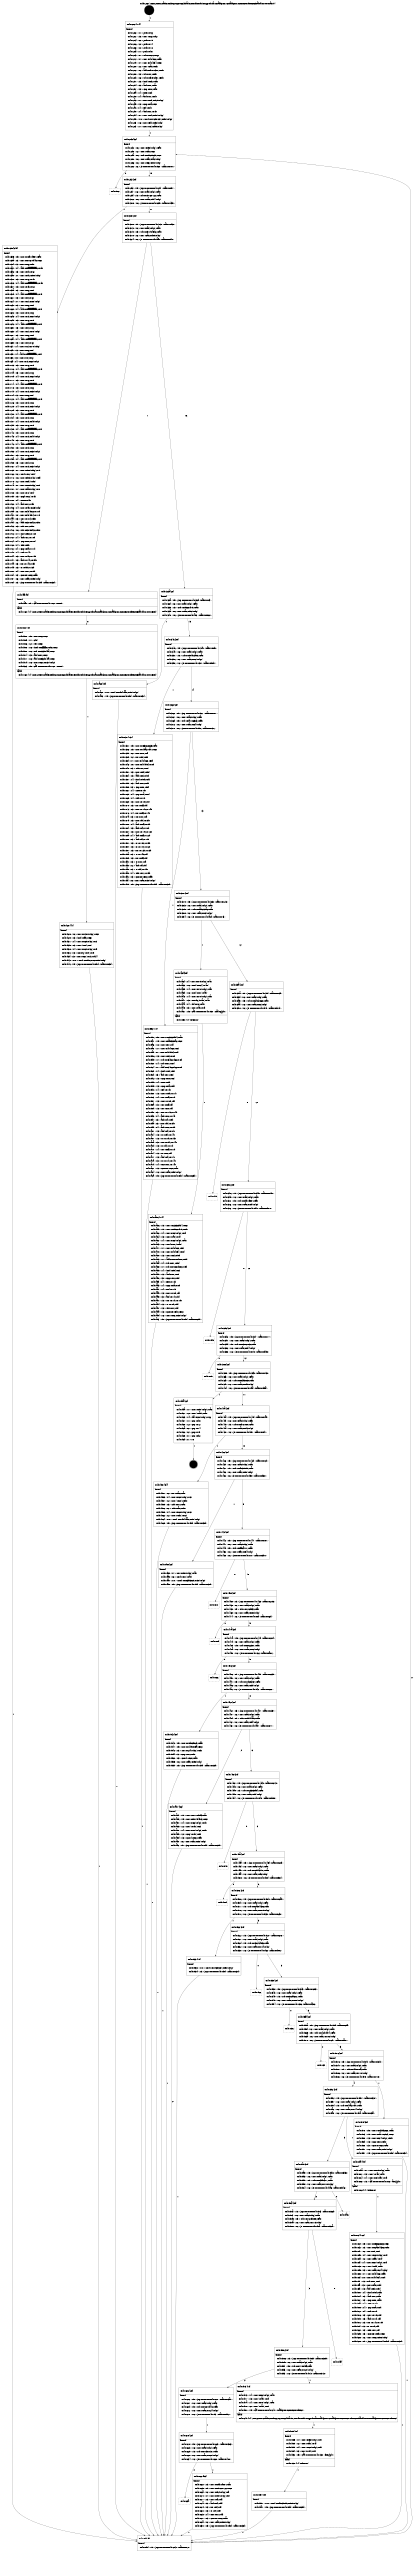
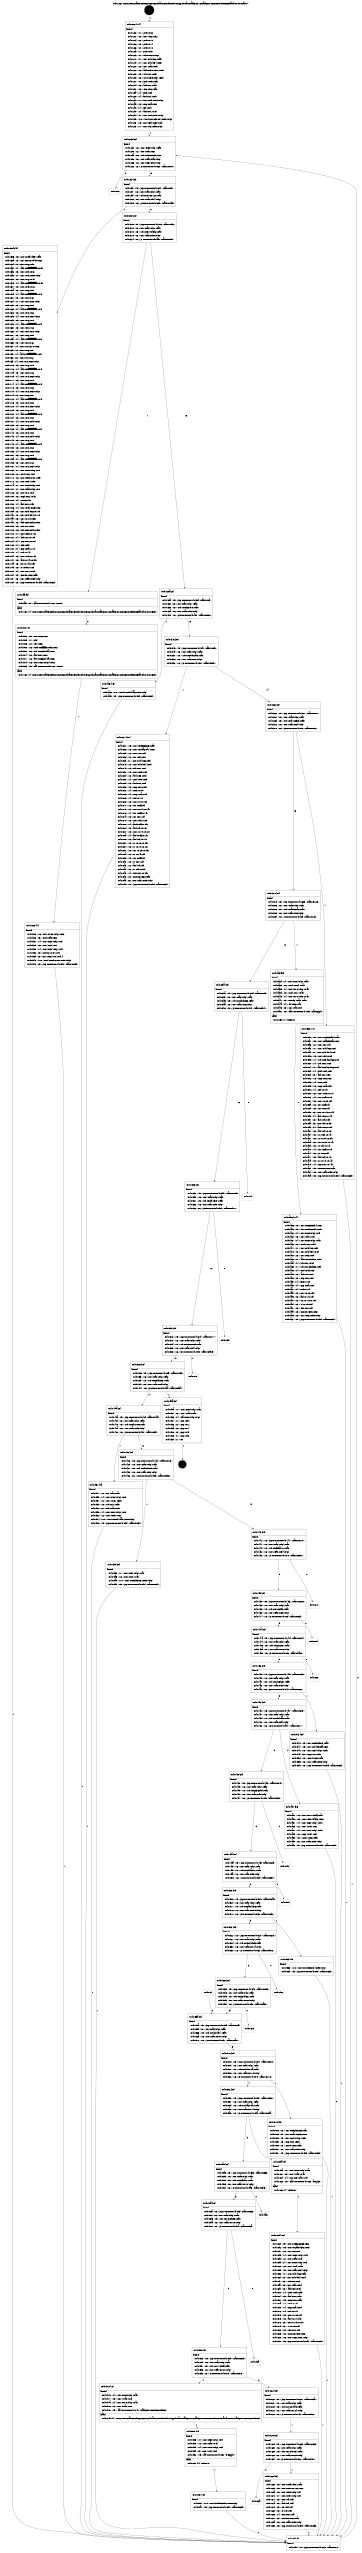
(321, 2052) -> (210, 2004)
